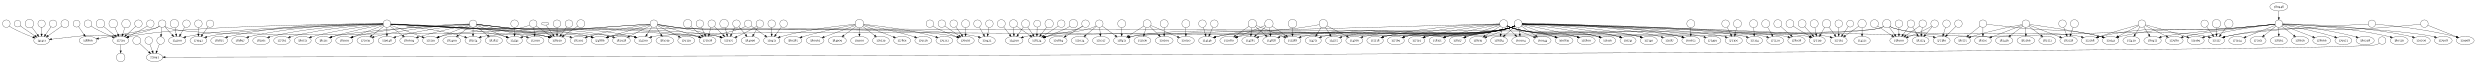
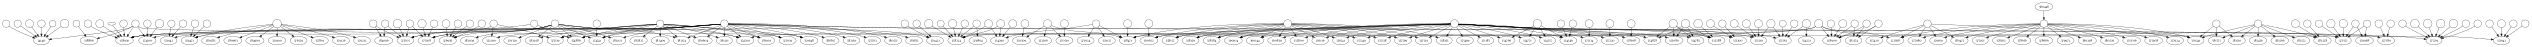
(162, 31) -> (1785, 36)
(121, 48) -> (2438, 31)
